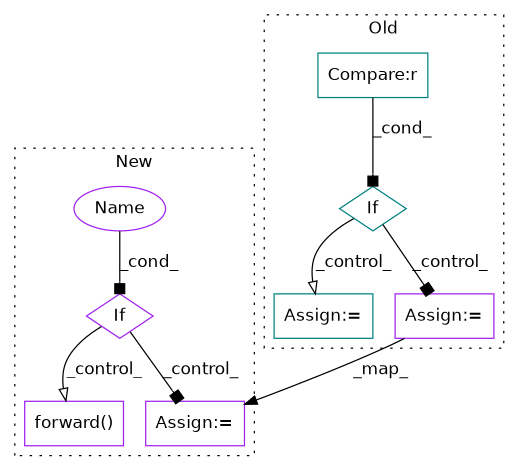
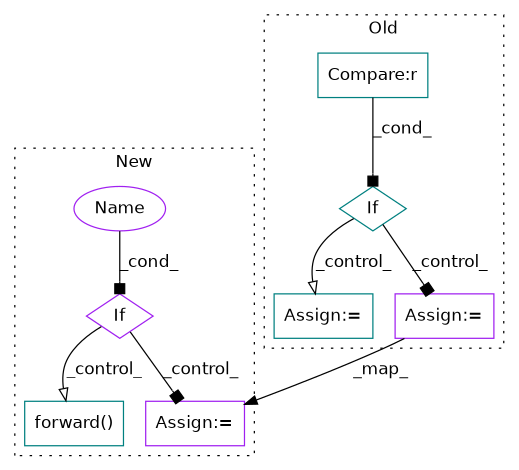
(74, 424) -> (74, 424)
